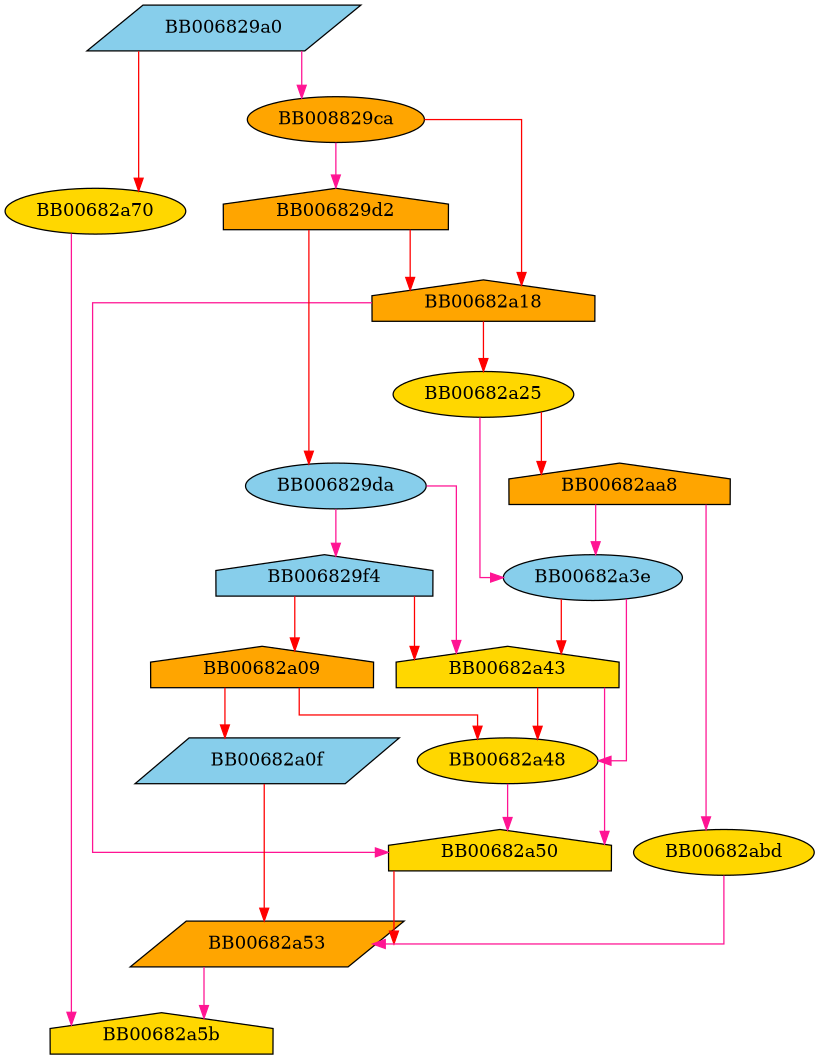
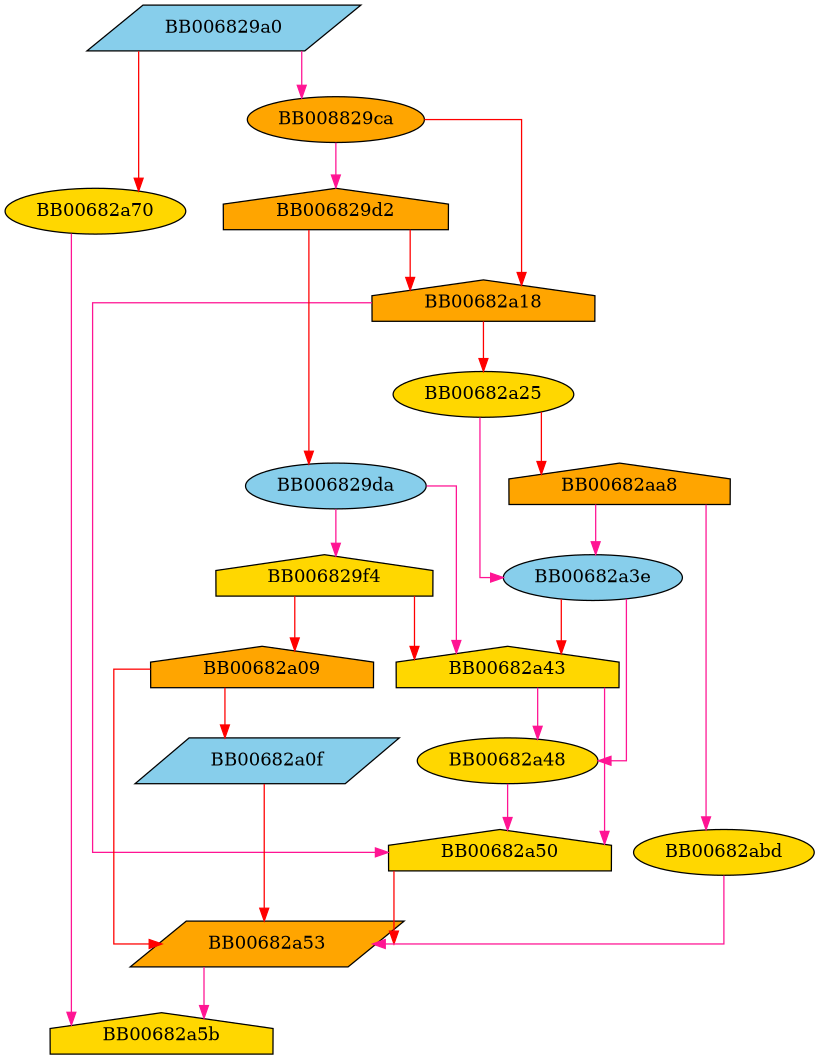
(324, 578) -> (324, 578)
(538, 707) -> (538, 707)
(380, 715) -> (114, 806)
